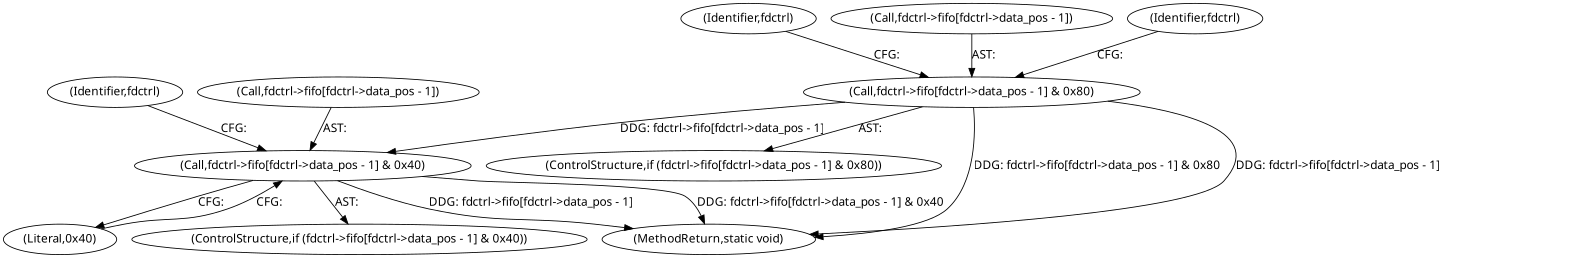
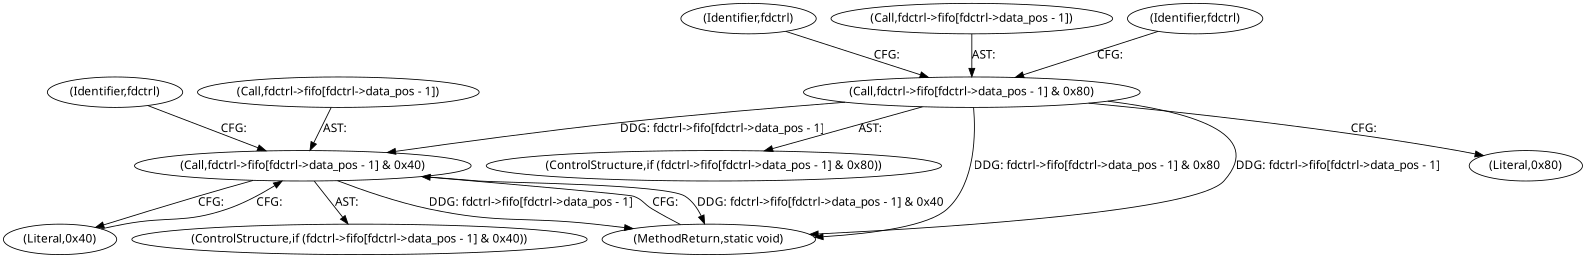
none -> (1526, 166)
none -> (566, 189)
